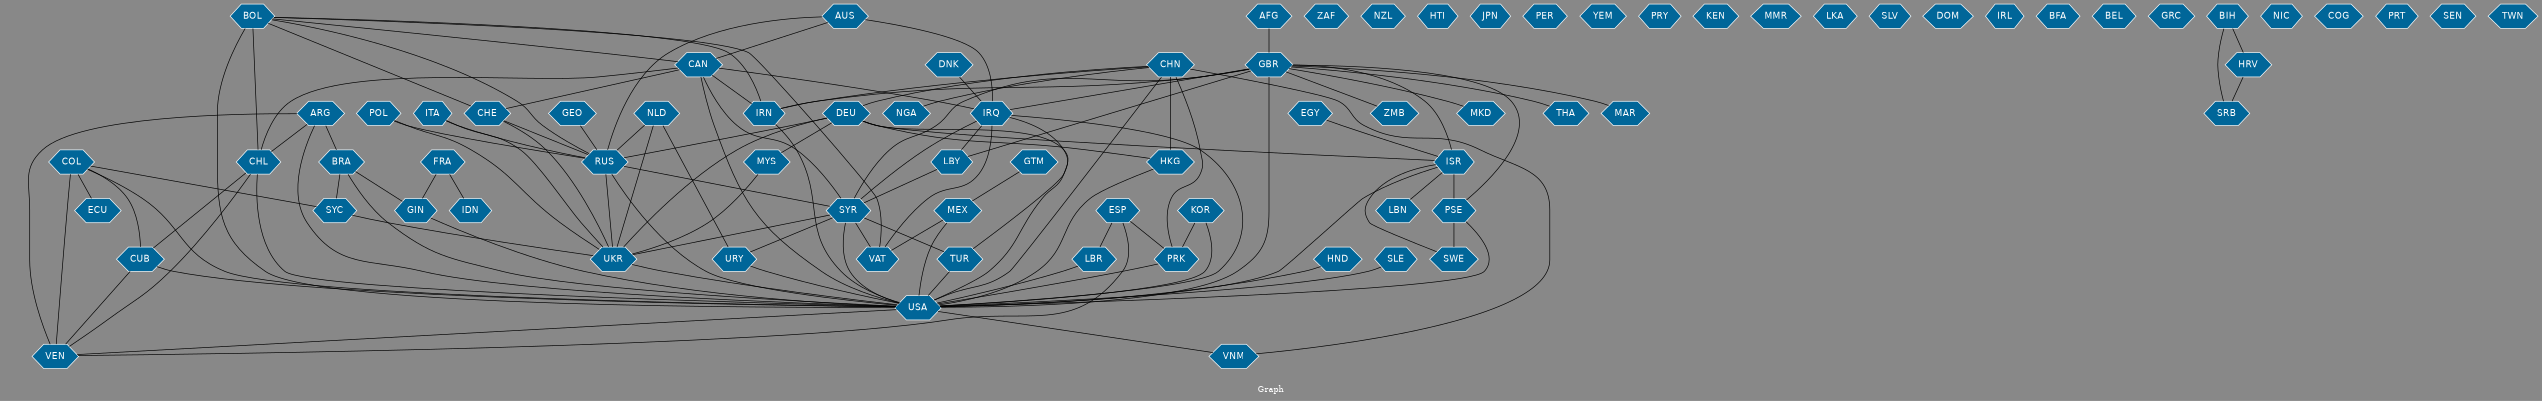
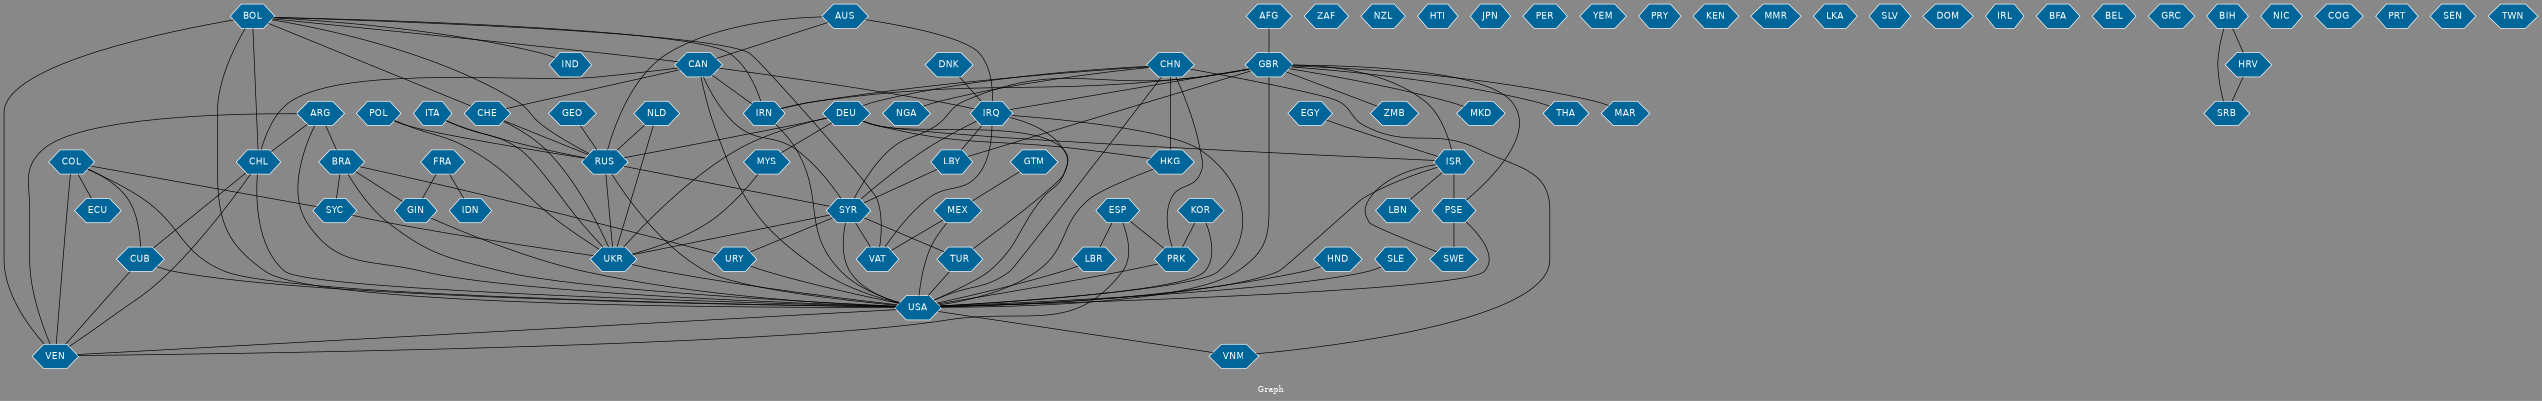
none -> (570, 65)
none -> (7, 106)
(696, 186) -> (530, 206)
